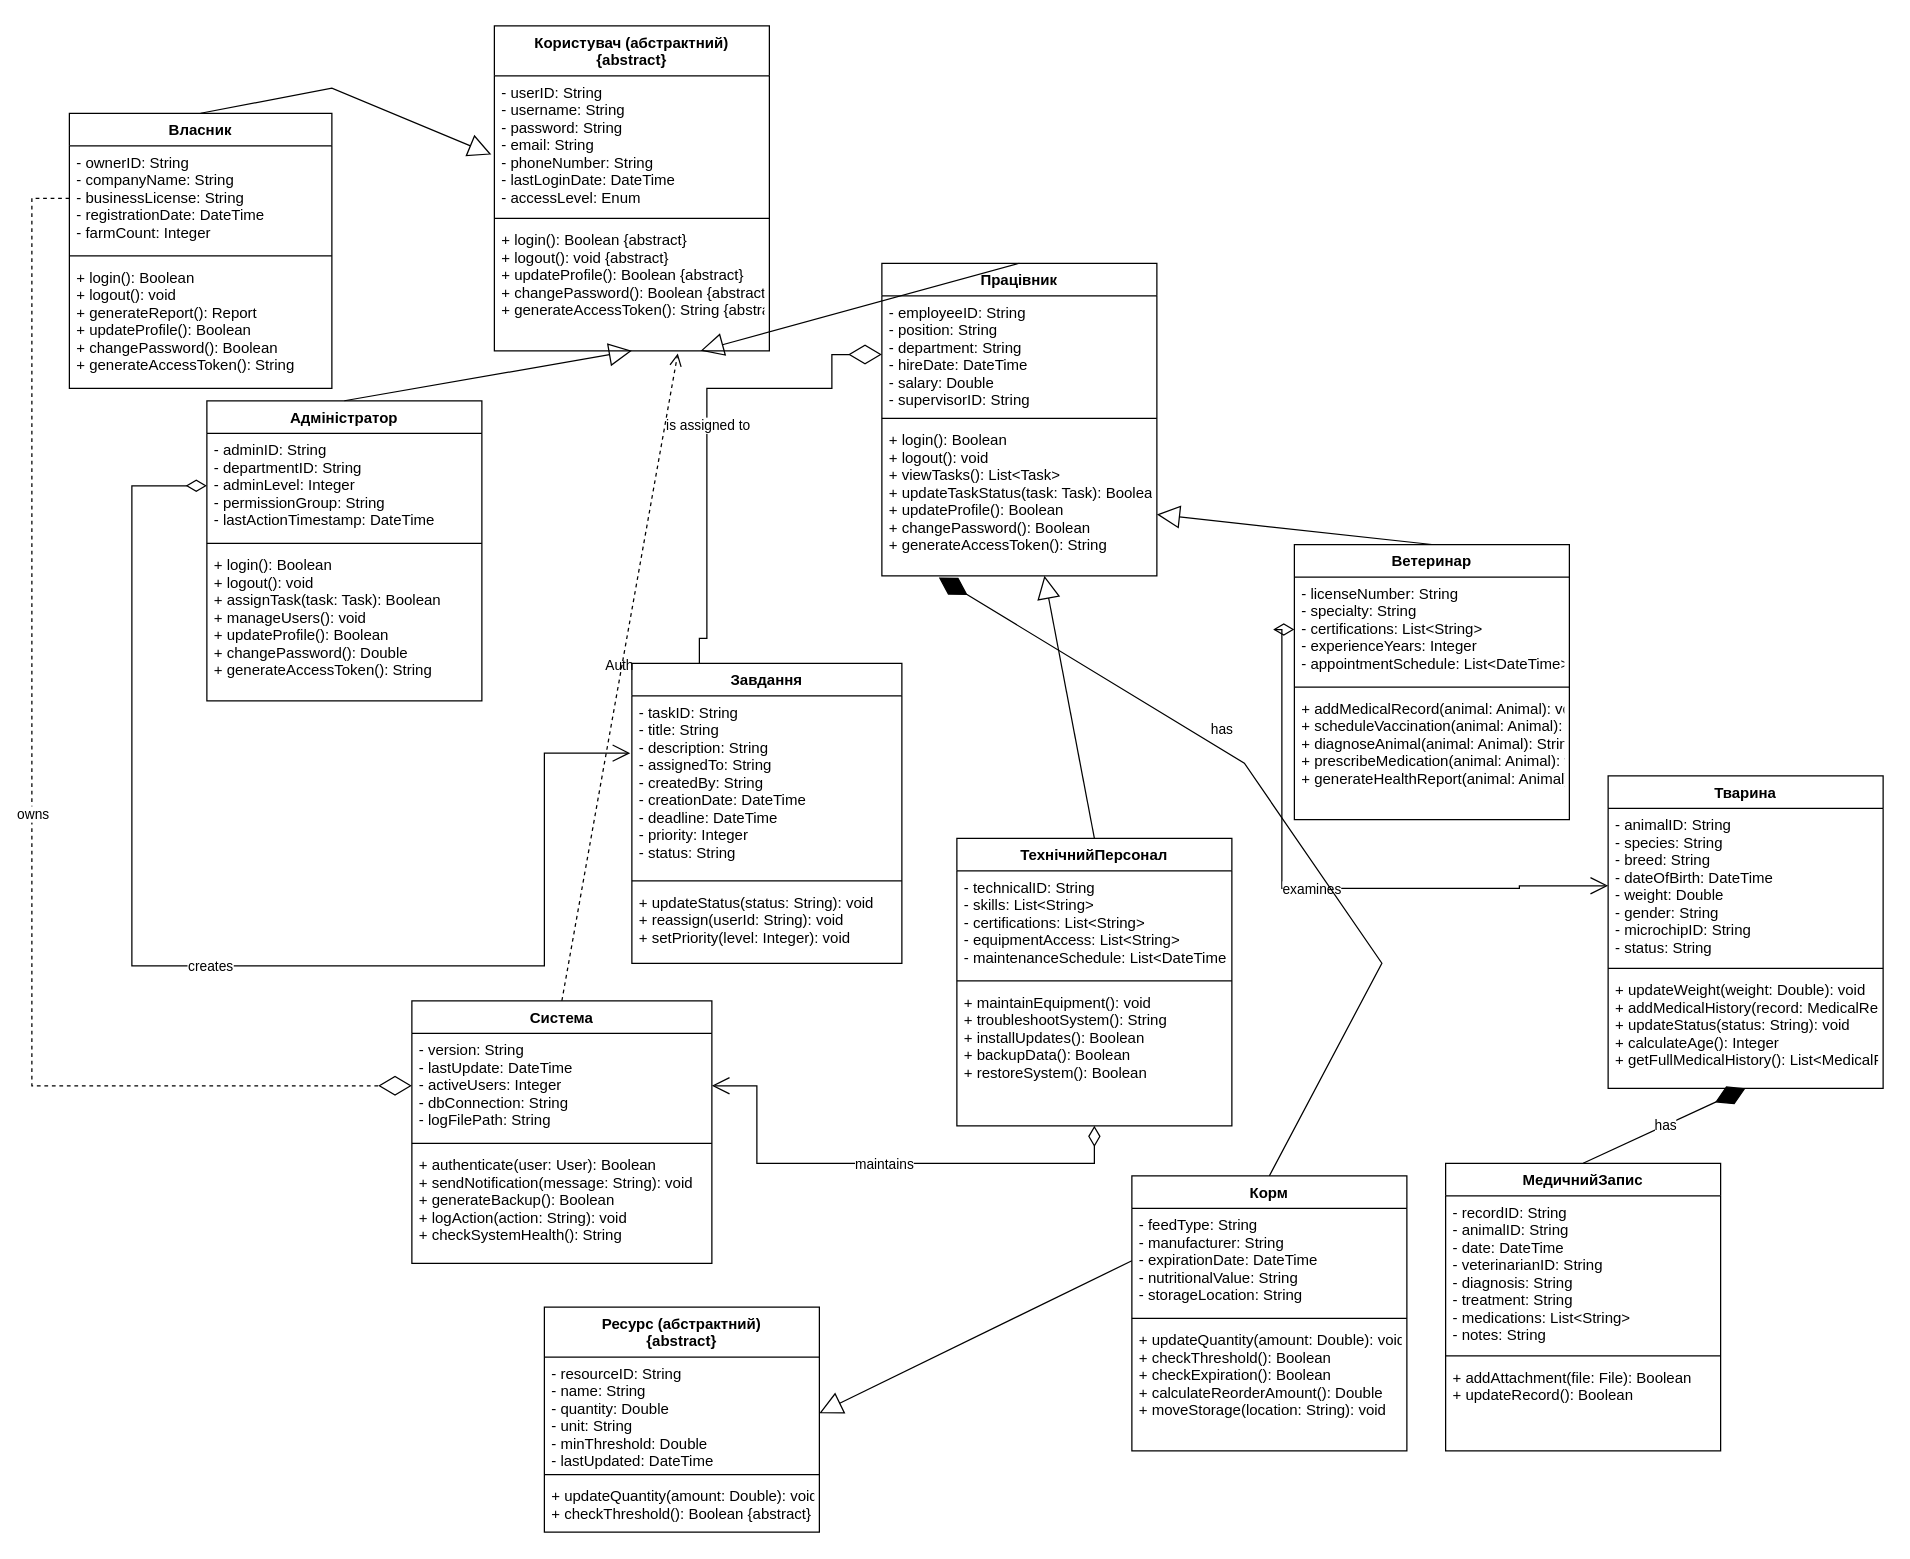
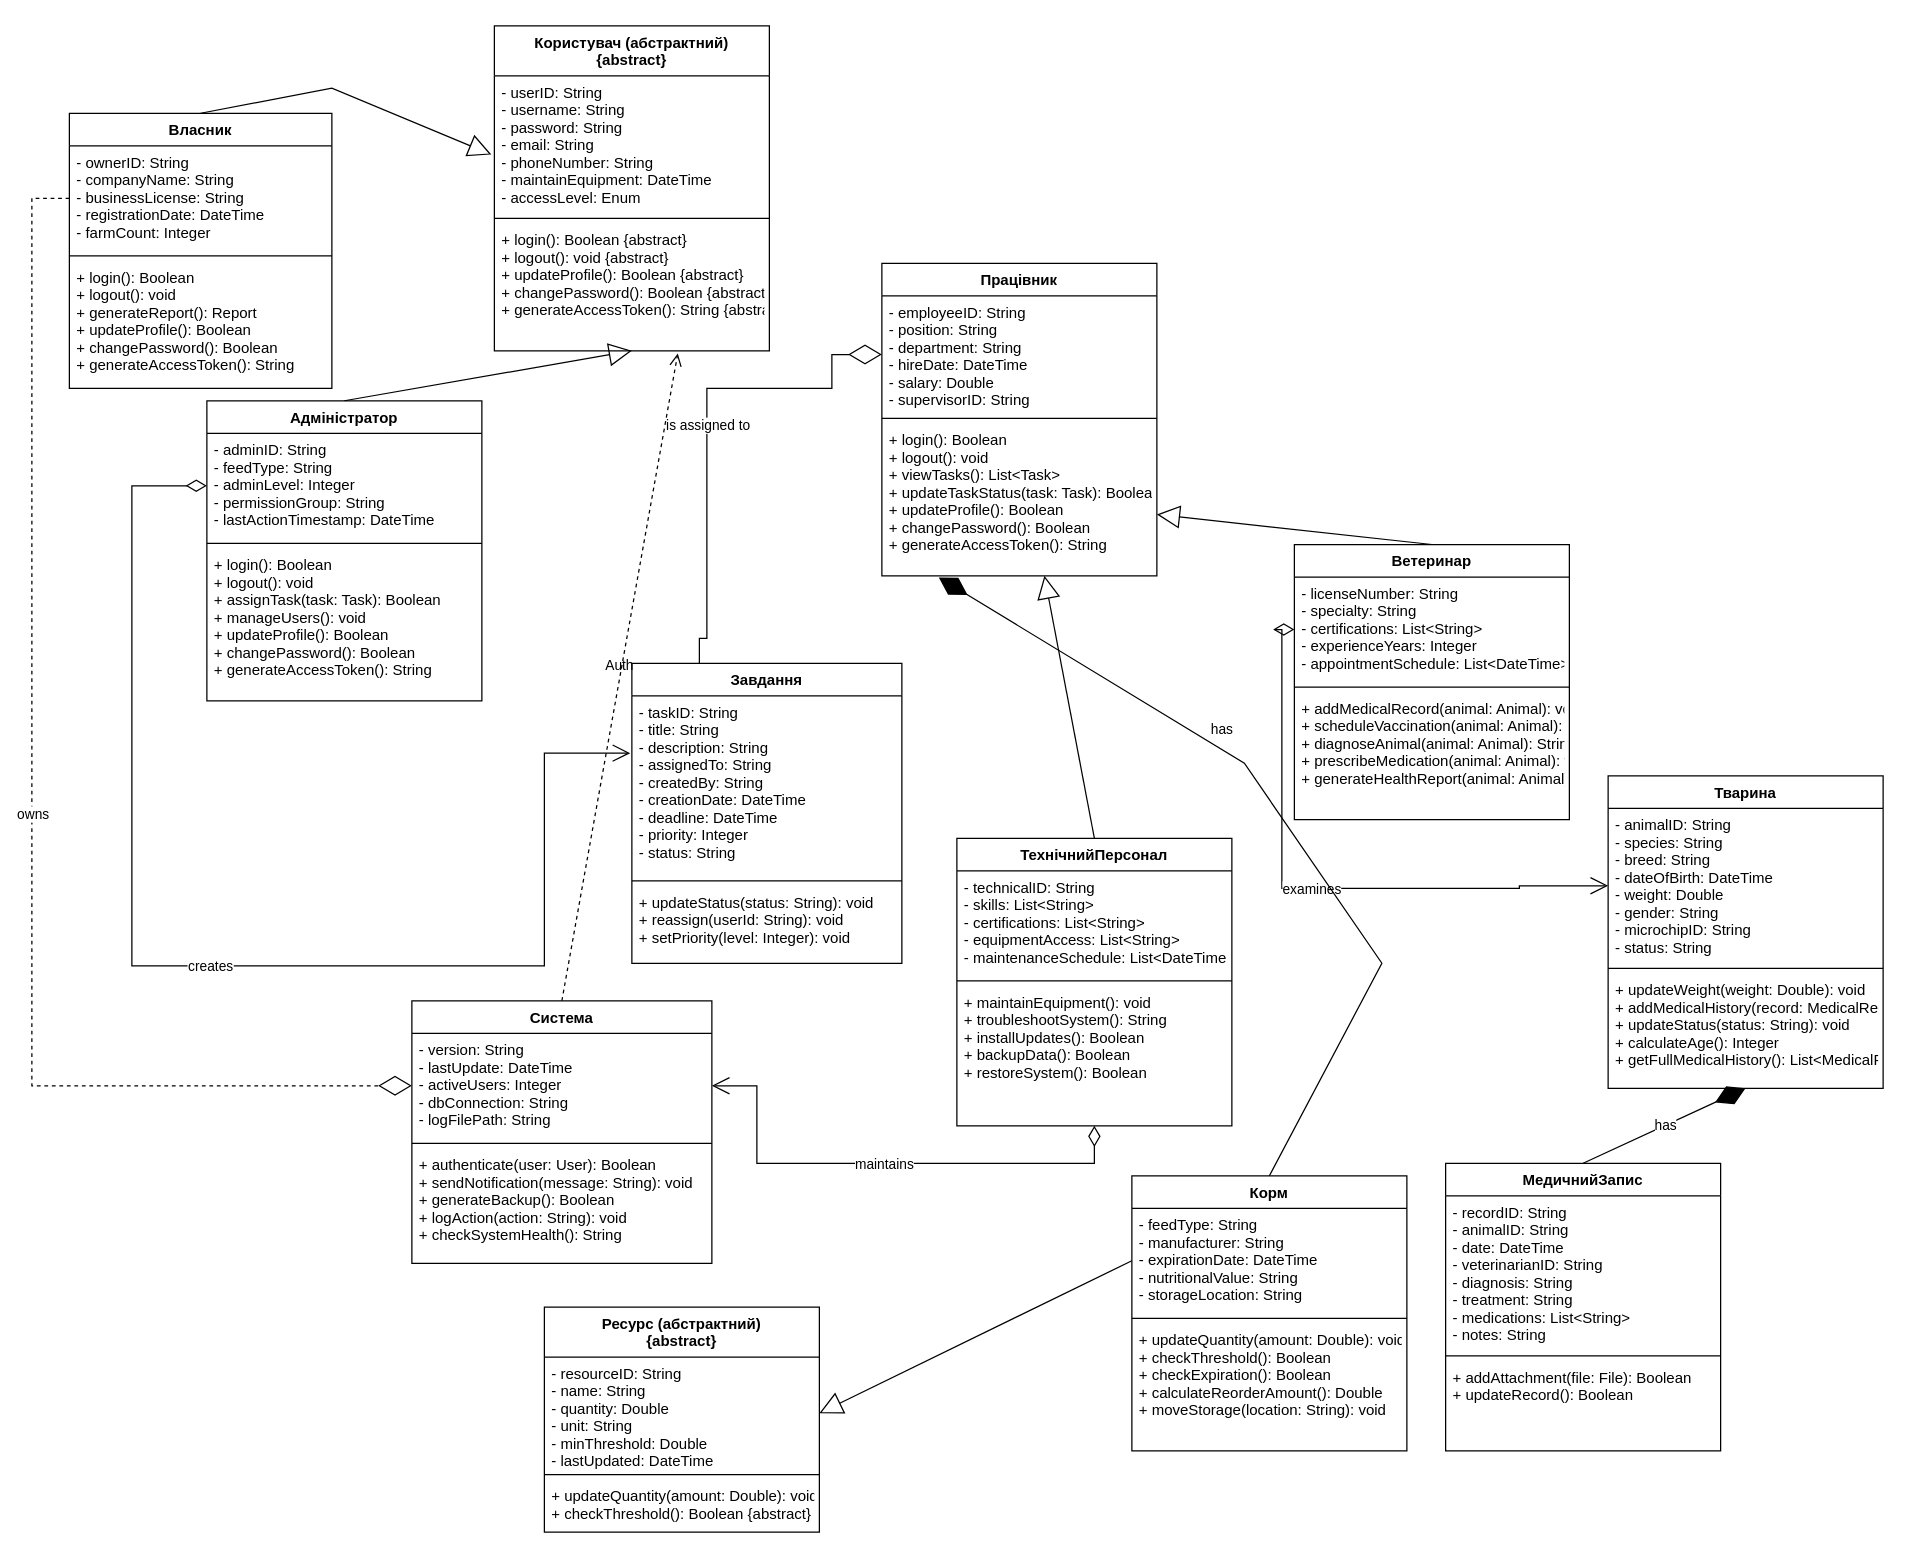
(561, 93) -> (561, 93)
(870, 304) -> none
(275, 450) -> (275, 450)
(278, 565) -> (278, 565)
